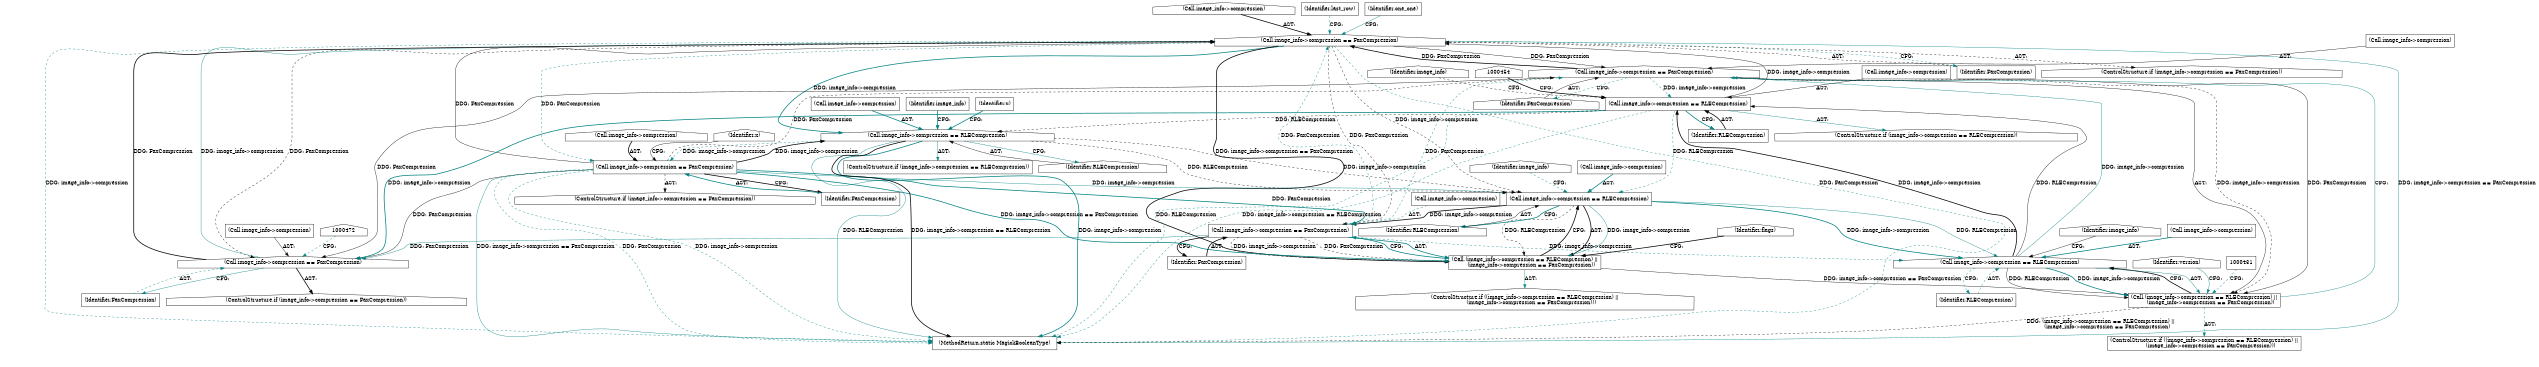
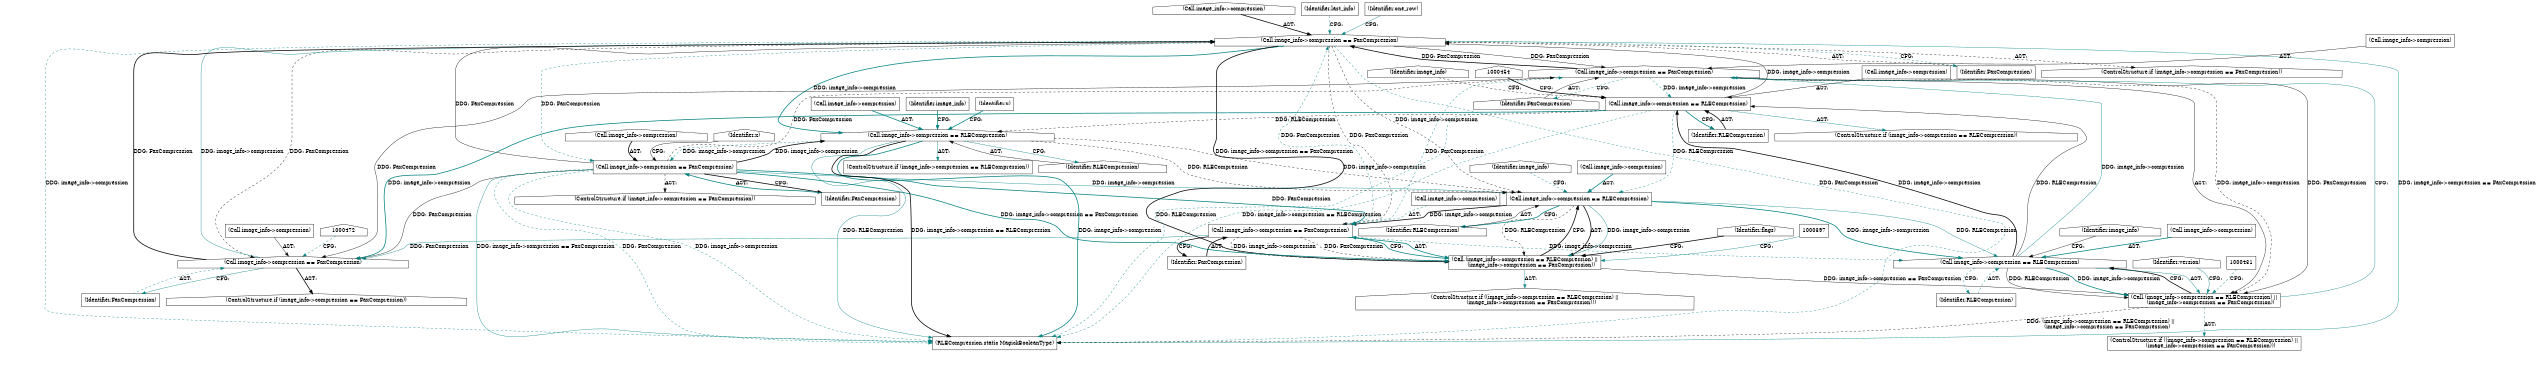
(1330, 9) -> (1330, 9)
(1393, 9) -> (1393, 9)
none -> (1814, 231)
(995, 343) -> (995, 343)
